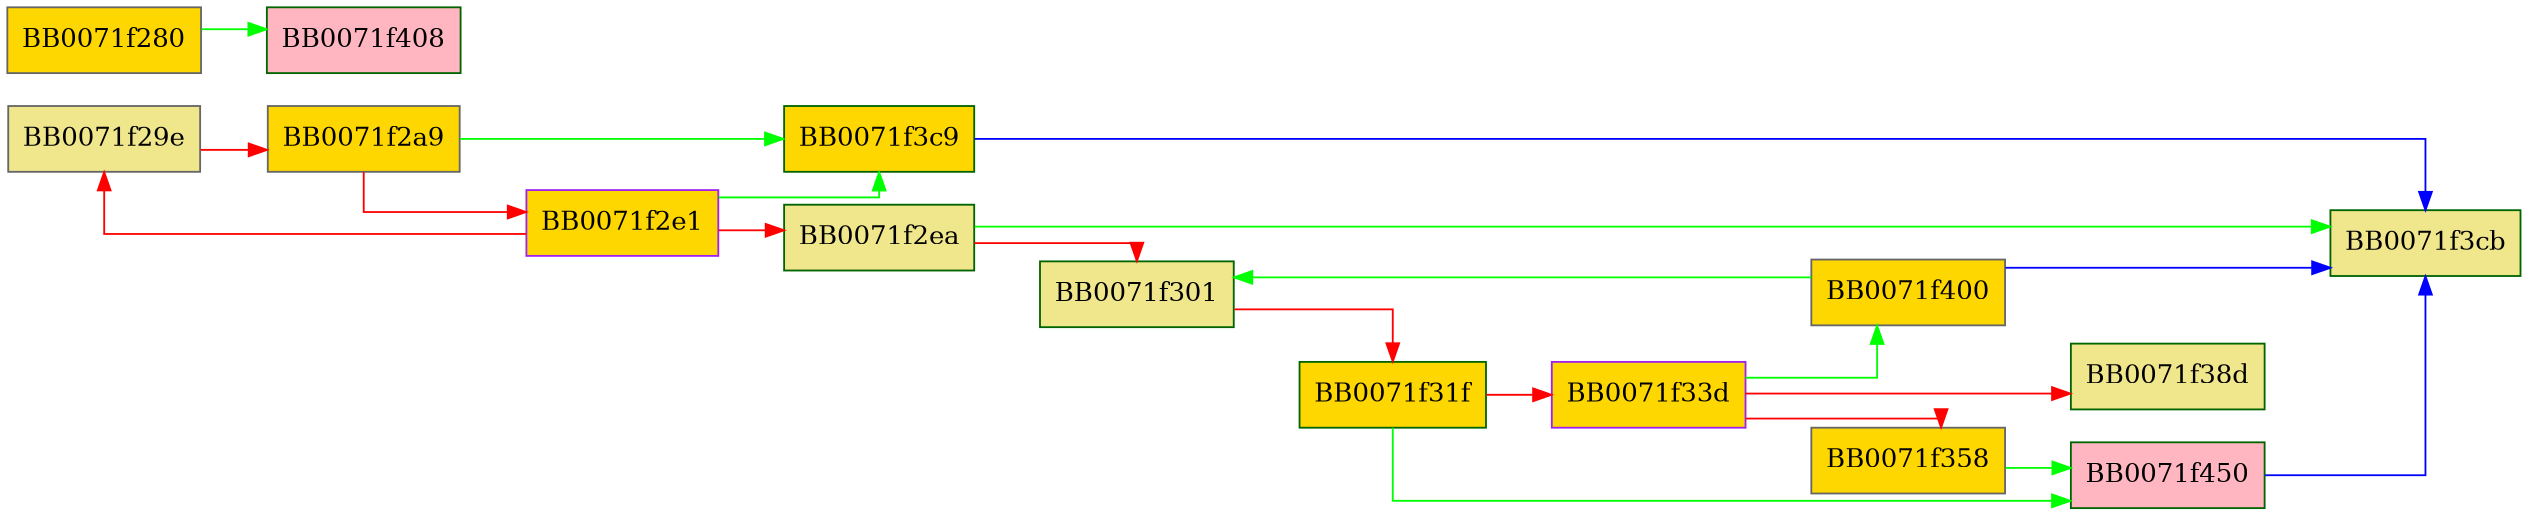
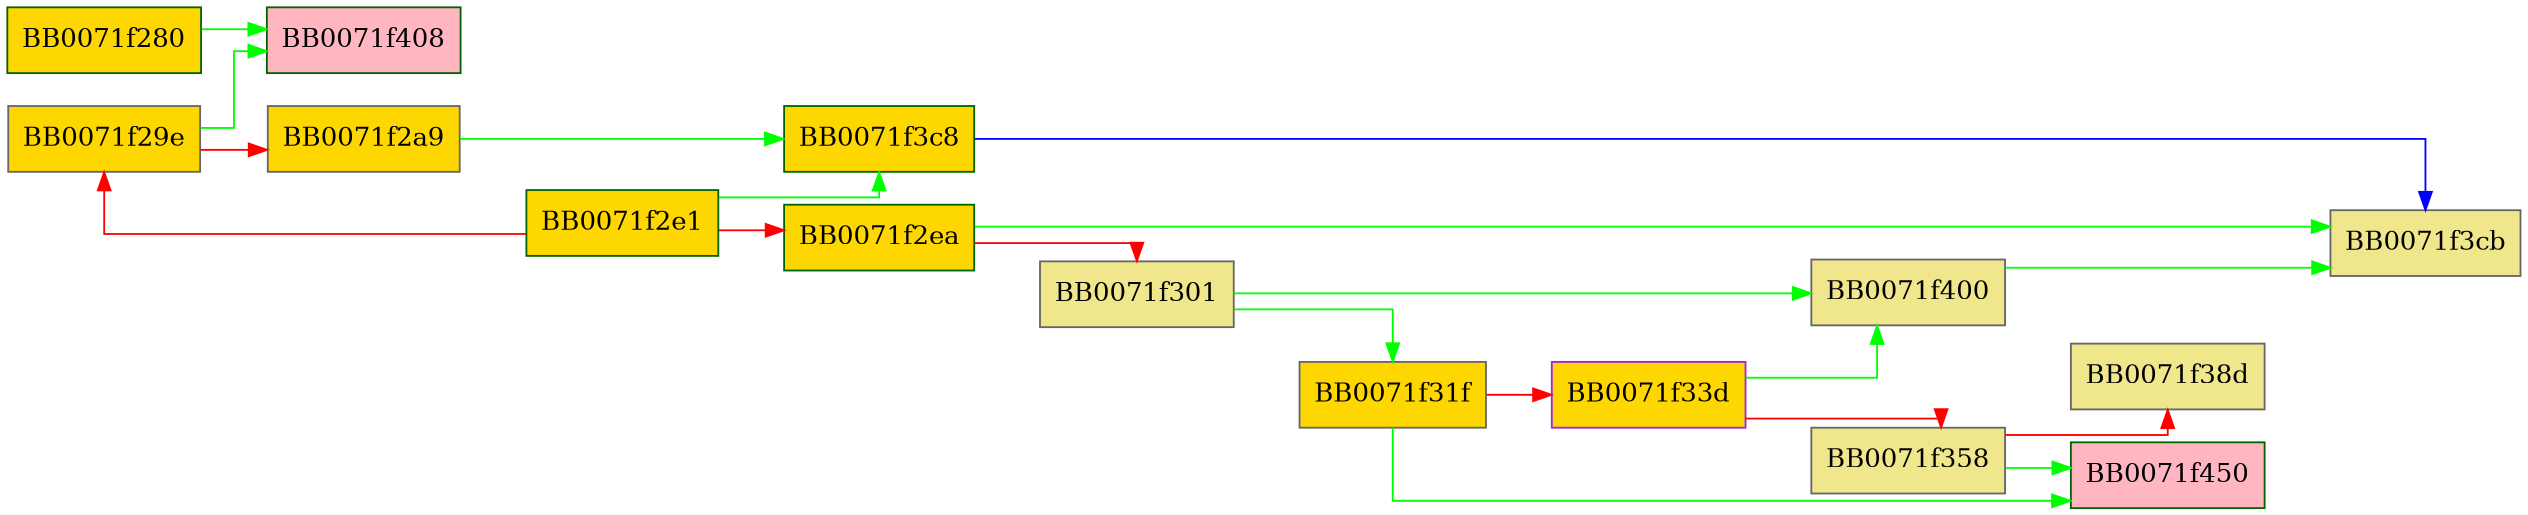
(104, 40) -> (104, 40)
none -> (234, 99)
(104, 139) -> (104, 139)
(879, 139) -> (879, 139)
(416, 212) -> none
(622, 223) -> (622, 223)
(879, 238) -> (879, 238)
(2425, 243) -> (2425, 243)
(2159, 268) -> (2159, 268)
(1532, 277) -> (1513, 293)
(1908, 292) -> (1908, 292)
(1137, 294) -> (1137, 294)
(1331, 309) -> (1331, 309)
(2168, 377) -> (2168, 377)
(1899, 394) -> (2090, 435)
(1393, 395) -> (1393, 395)
(1908, 461) -> (1908, 461)
(2425, 465) -> none
